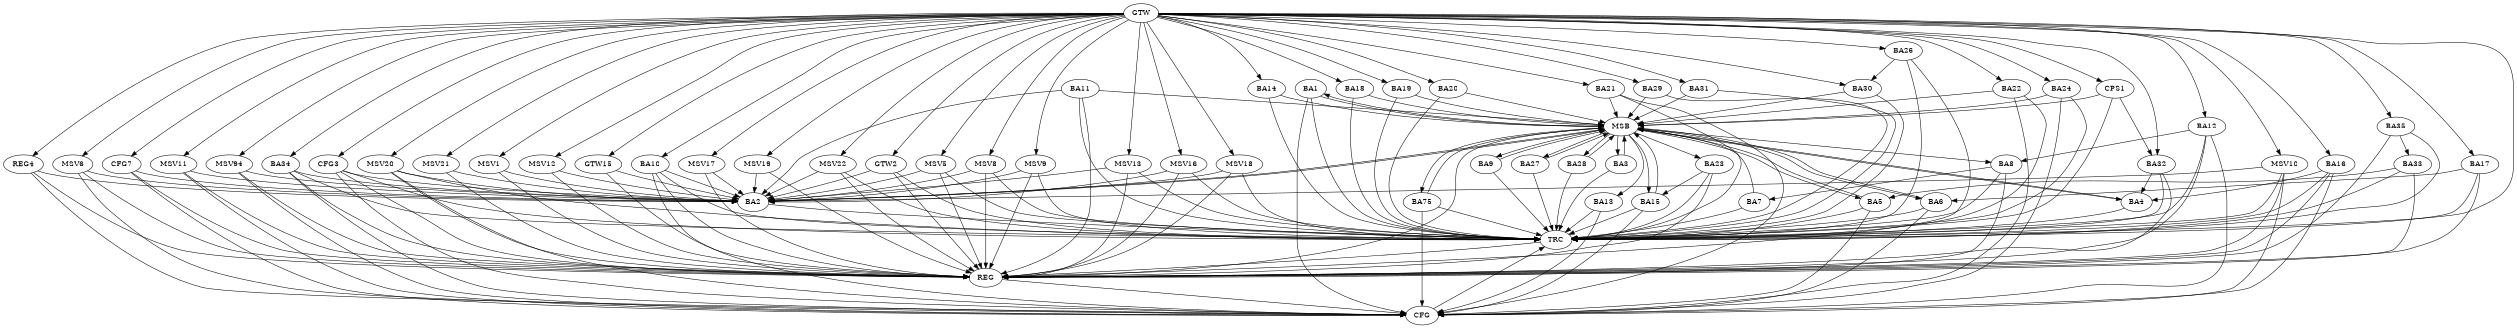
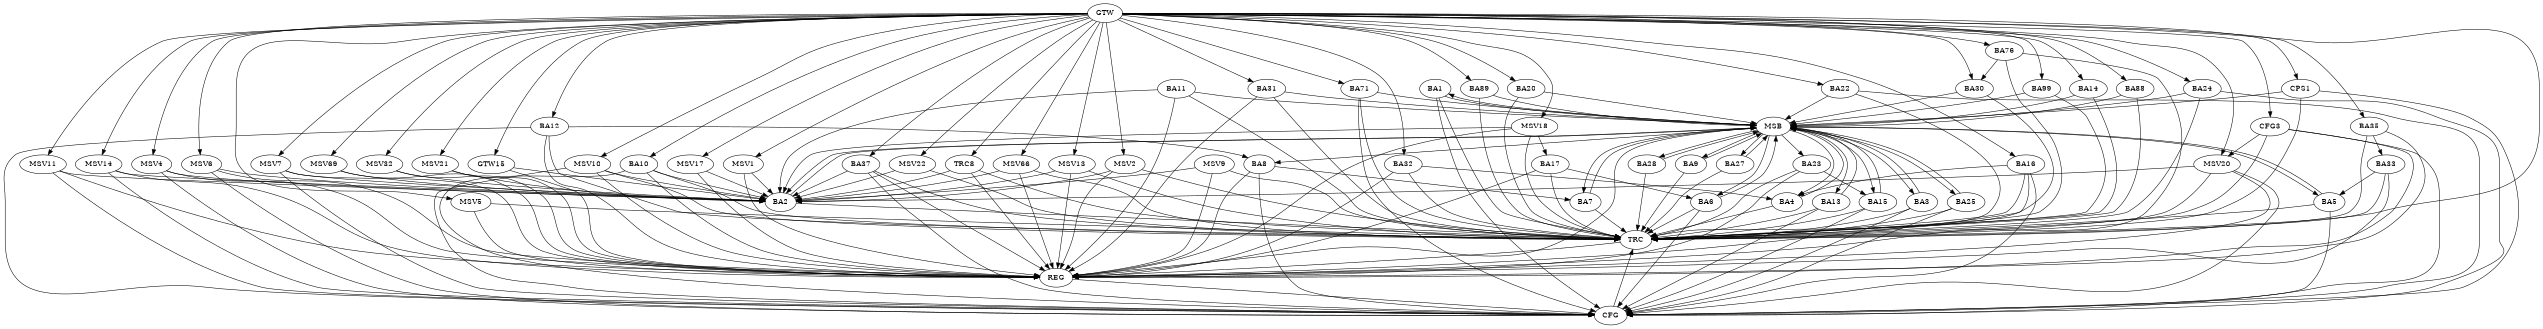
(1835, 21) -> (1540, 140)
(1903, 51) -> (2004, 51)
(1063, 71) -> none
(1355, 89) -> (2135, 89)
(1402, 89) -> (1479, 89)
(1606, 89) -> (1360, 89)
(1653, 89) -> (2042, 89)
(2134, 124) -> (2440, 290)
none -> (1616, 148)
none -> (1855, 158)
(23, 164) -> (152, 164)
(122, 164) -> (271, 164)
(229, 164) -> (99, 164)
(281, 164) -> (861, 164)
(542, 164) -> (380, 164)
(757, 164) -> (324, 164)
(886, 164) -> (1125, 164)
(986, 164) -> (964, 164)
(1184, 164) -> (1016, 164)
(439, 185) -> (2246, 144)
(848, 188) -> none
(1422, 202) -> (1966, 202)
(895, 221) -> (1164, 183)
(1873, 224) -> (1402, 304)
none -> (1753, 276)
